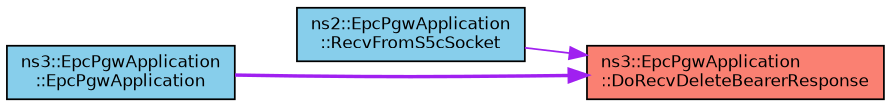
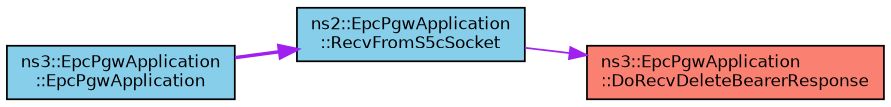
(402, 77) -> (257, 55)
